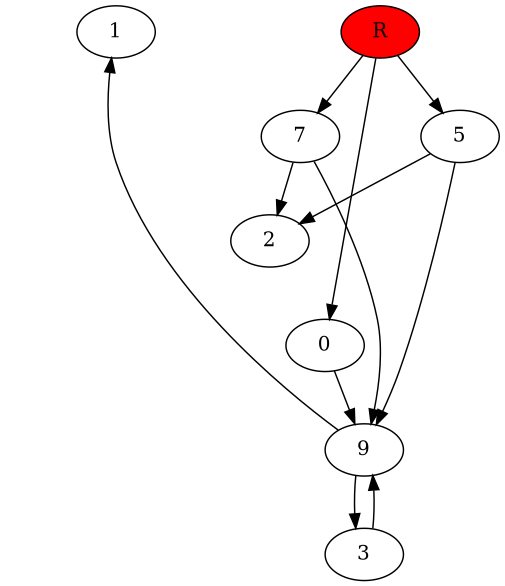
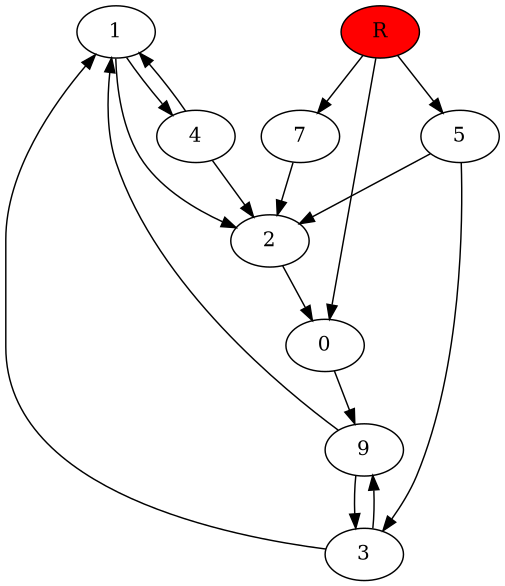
none -> (196, 136)
none -> (141, 159)
(367, 281) -> none
none -> (294, 287)
(425, 289) -> (451, 346)
none -> (17, 399)
